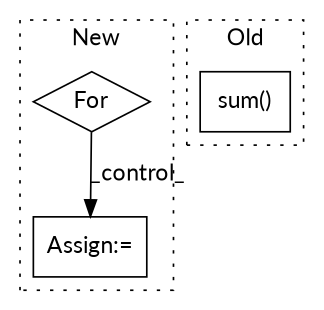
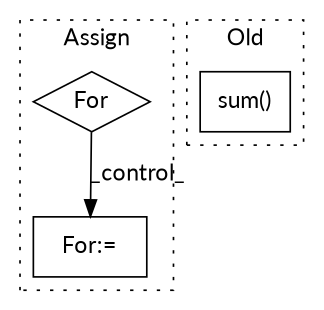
(97, 39) -> (97, 39)
(90, 247) -> (90, 247)
